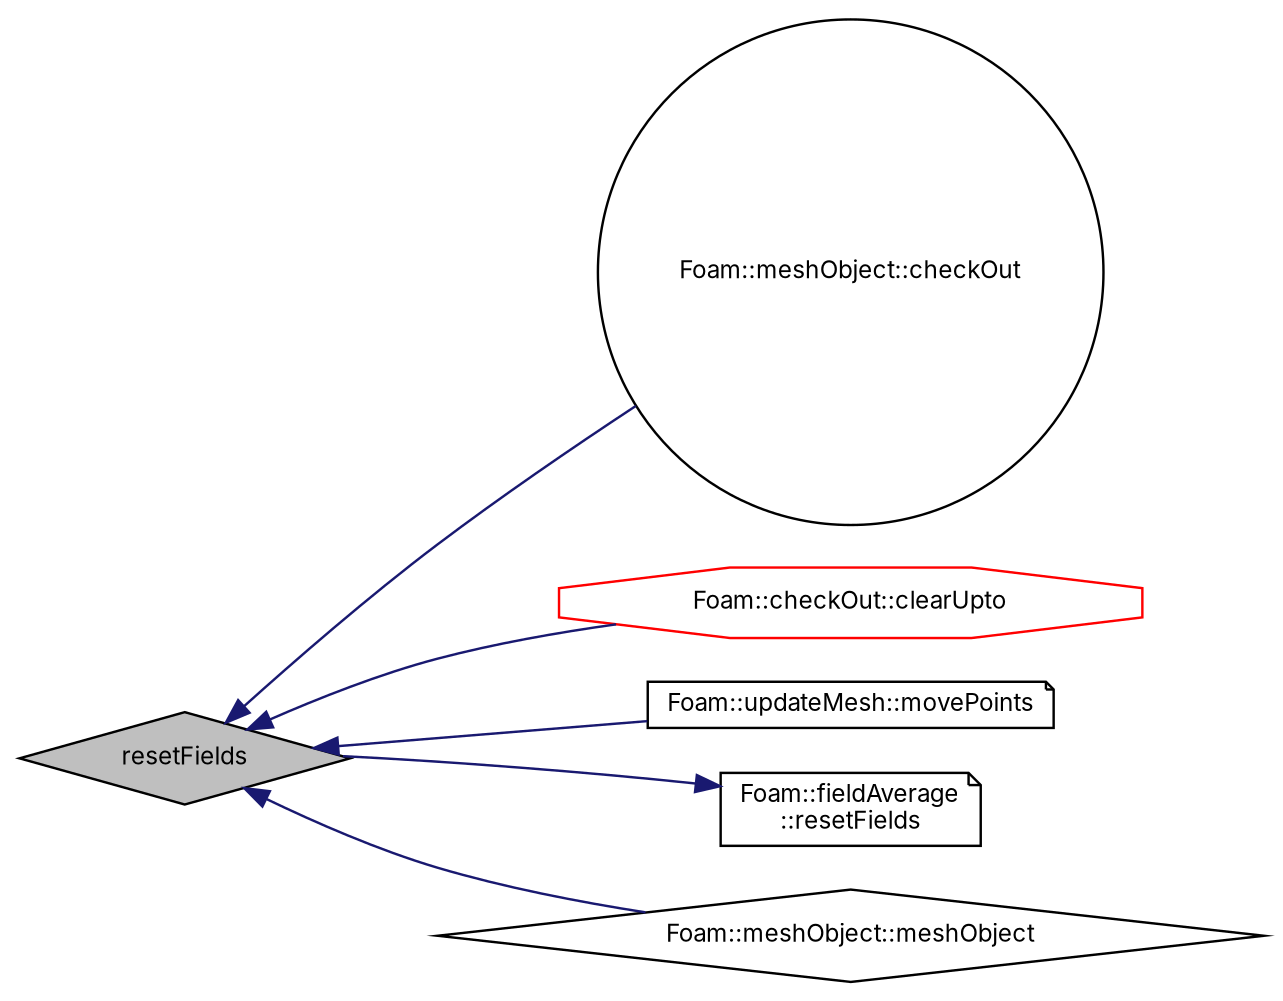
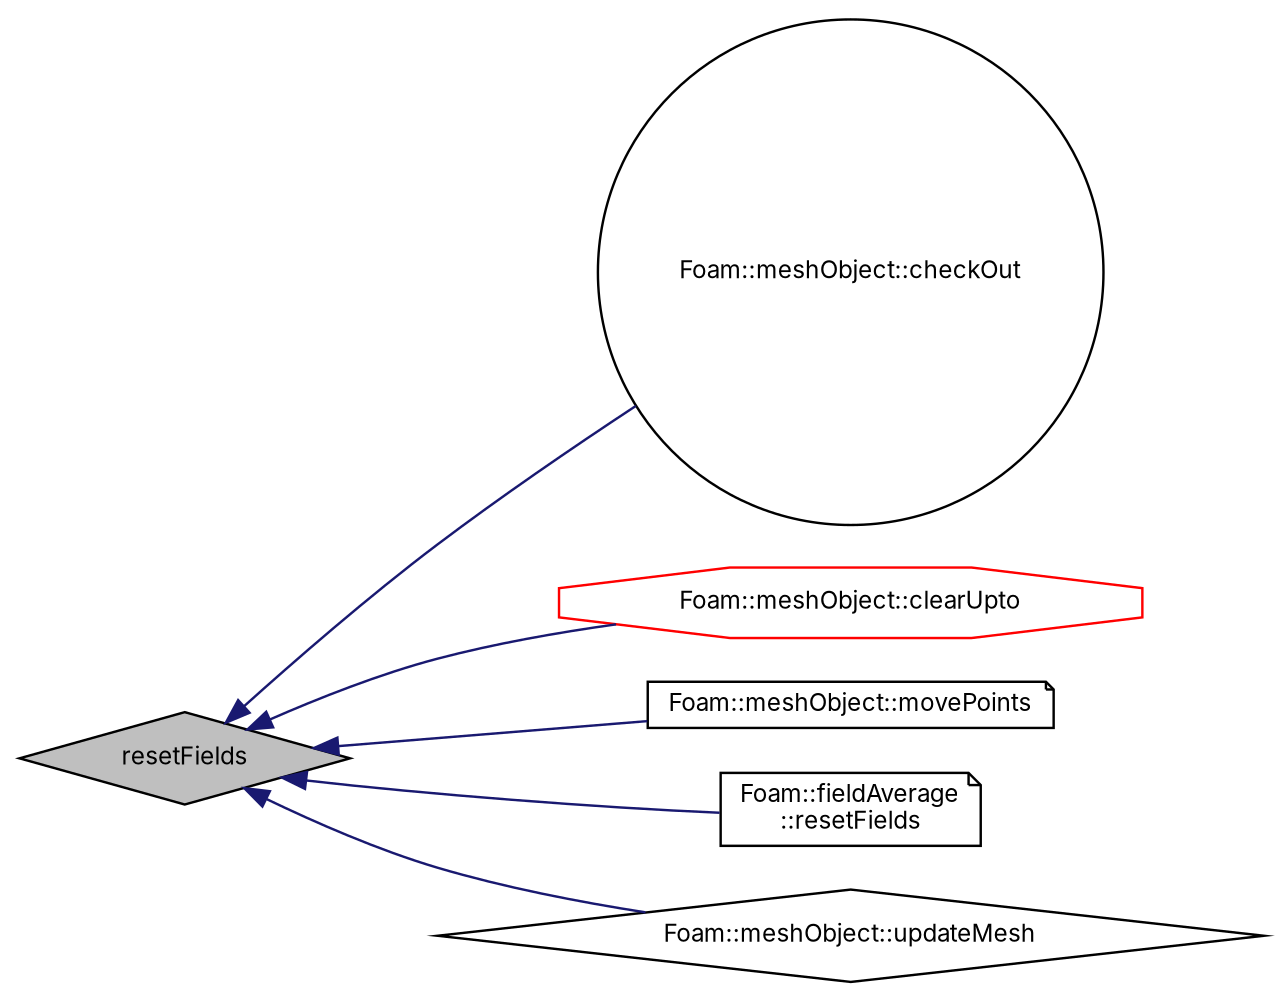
(851, 603) -> (851, 603)
(851, 705) -> (851, 705)
(519, 768) -> (513, 800)
(851, 936) -> (851, 936)
